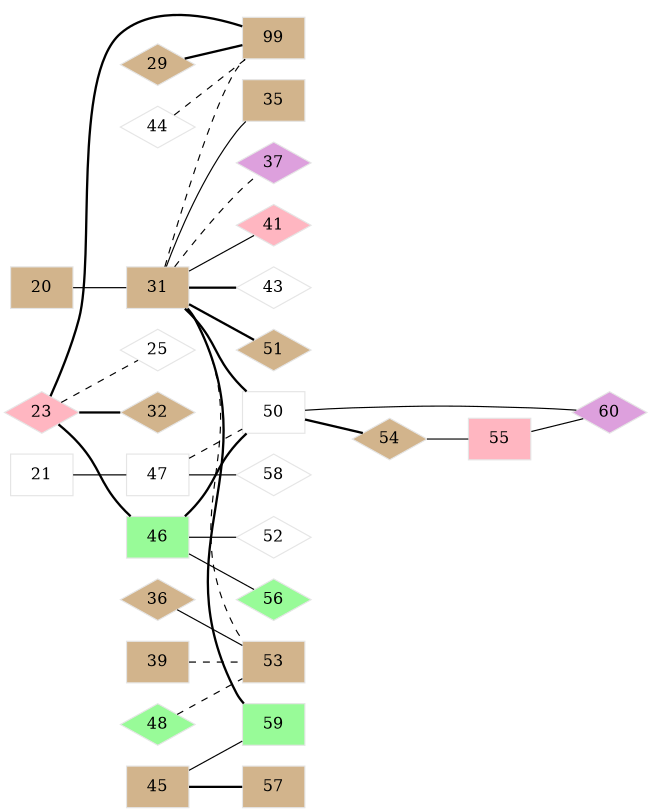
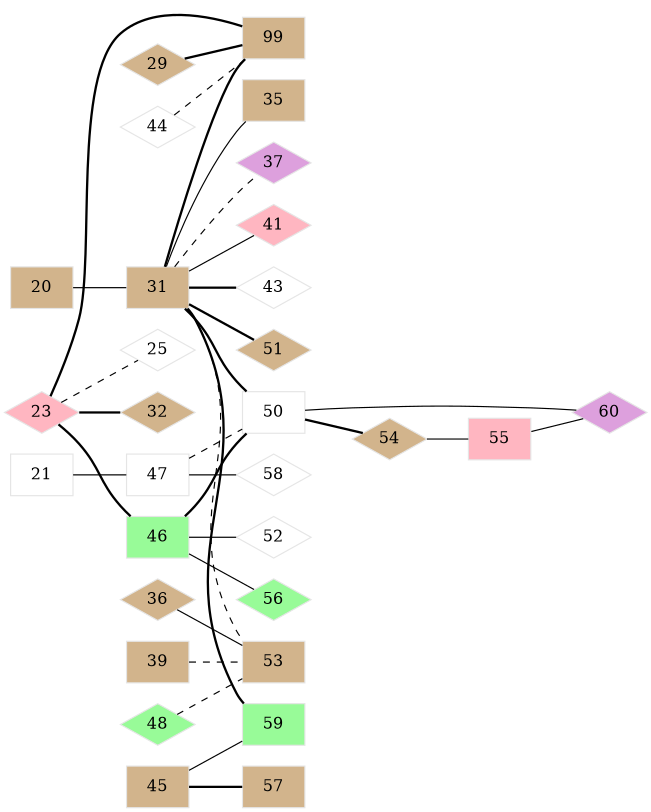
(198, 160) -> (198, 160)
